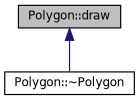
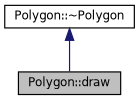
(70, 56) -> (70, 56)
